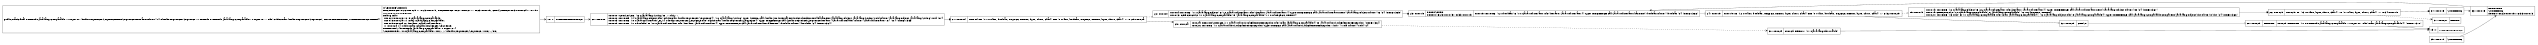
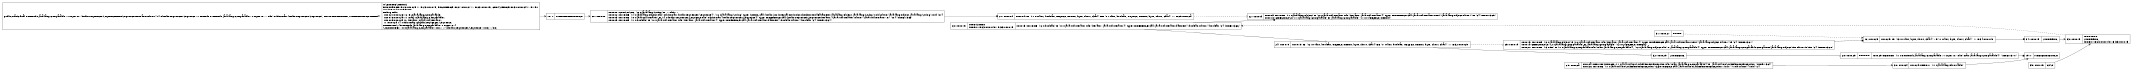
(2061, 3) -> (1654, 26)
(1405, 14) -> (1233, 21)
(2404, 17) -> (1772, 36)
(1159, 22) -> none
(2082, 23) -> (1677, 56)
(1574, 28) -> (1832, 65)
(2455, 39) -> (2050, 65)
